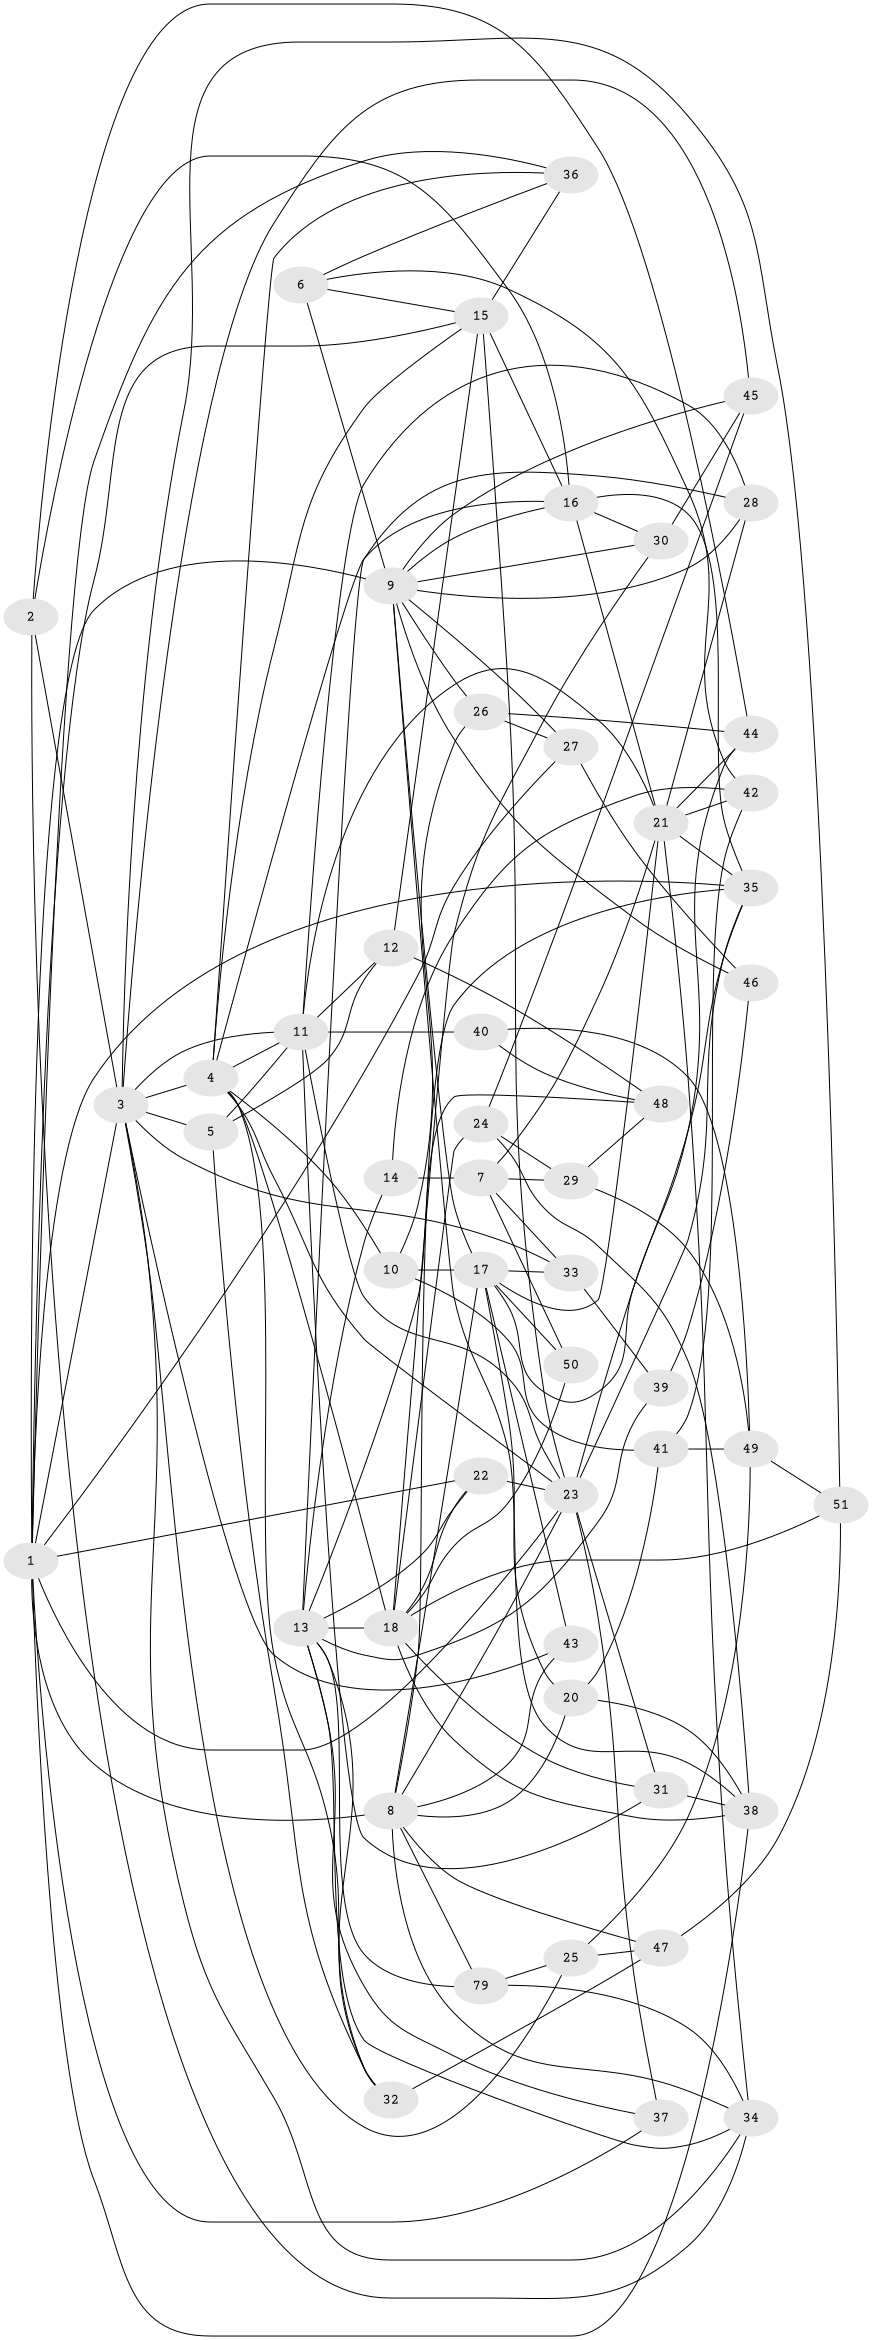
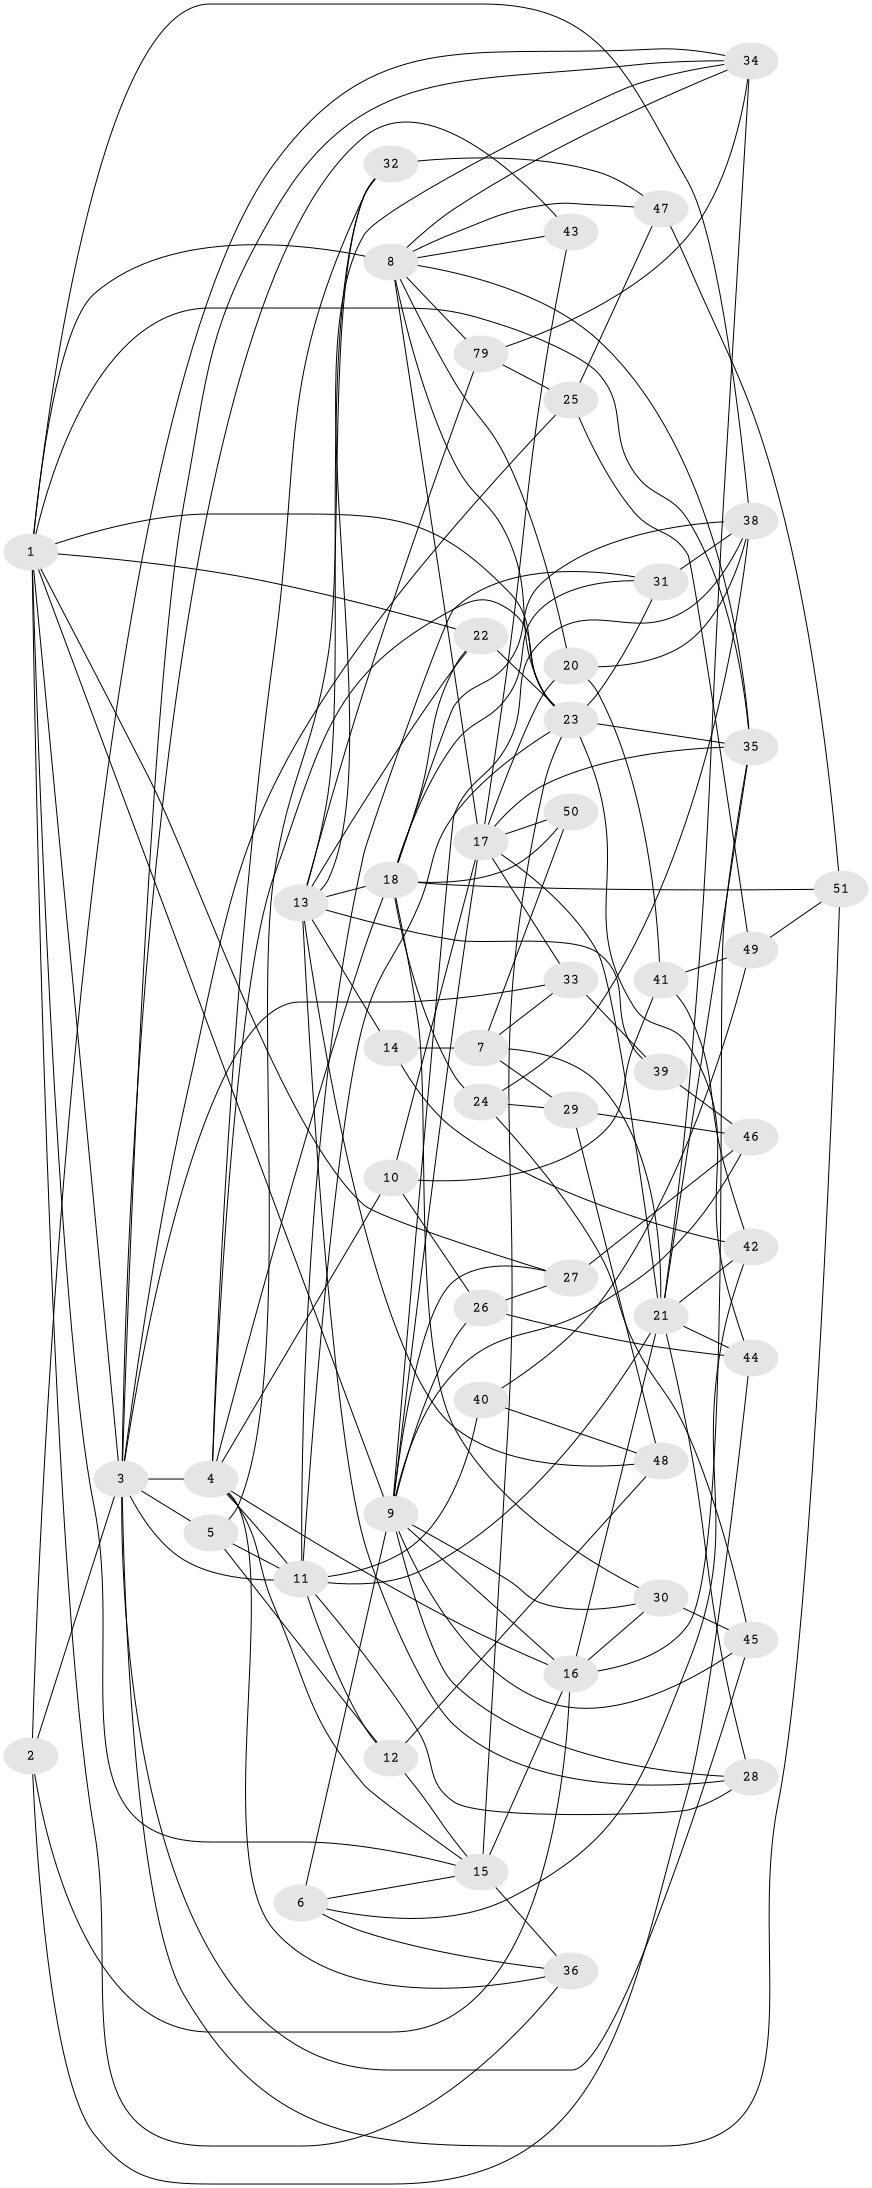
(716, 1298) -> (661, 1123)
(661, 2118) -> none
